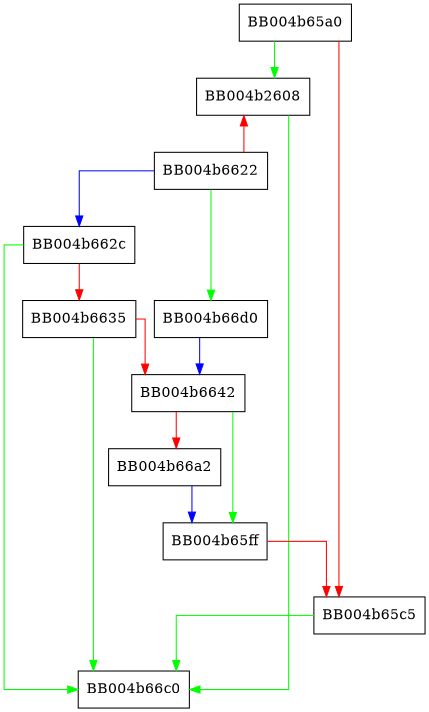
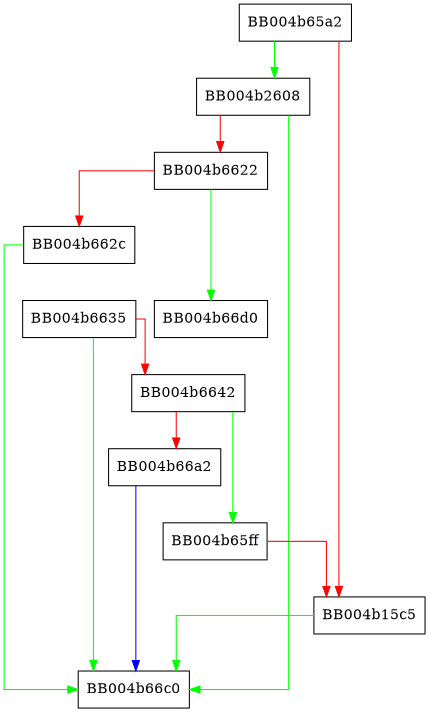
(295, 23) -> (295, 23)
(244, 139) -> (220, 129)
(94, 171) -> (94, 171)
(79, 277) -> none
(200, 351) -> none
(192, 499) -> (136, 573)
(369, 615) -> (369, 615)
